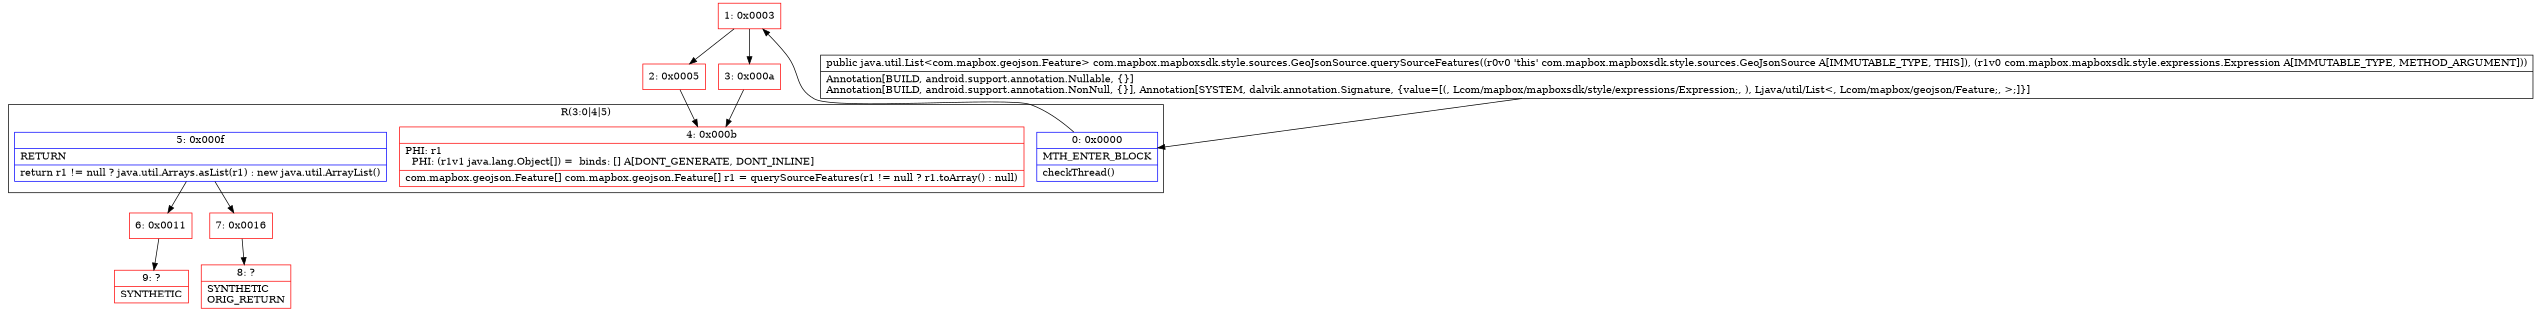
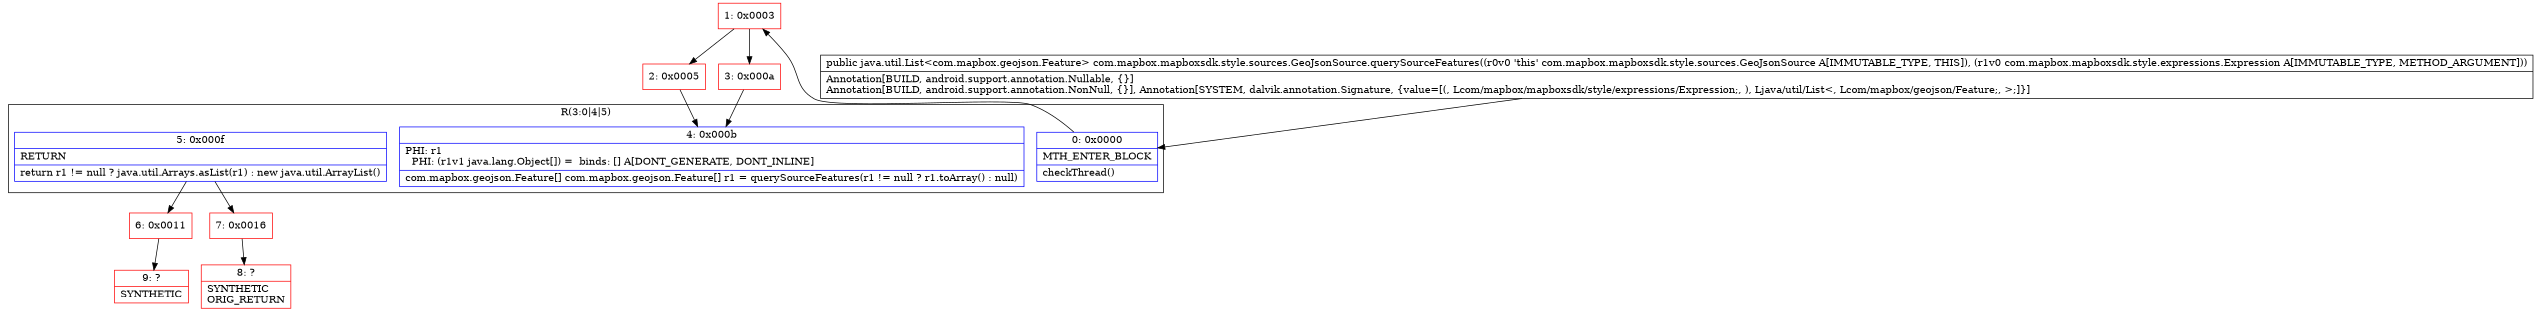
(712, 157) -> (712, 157)
